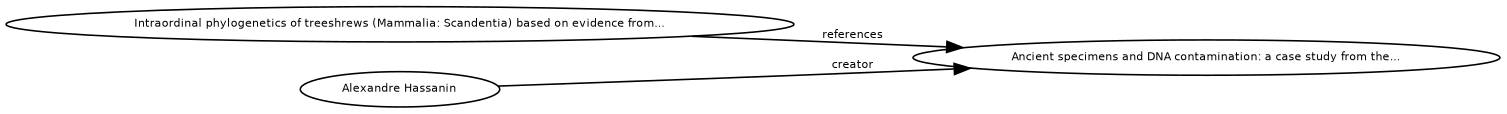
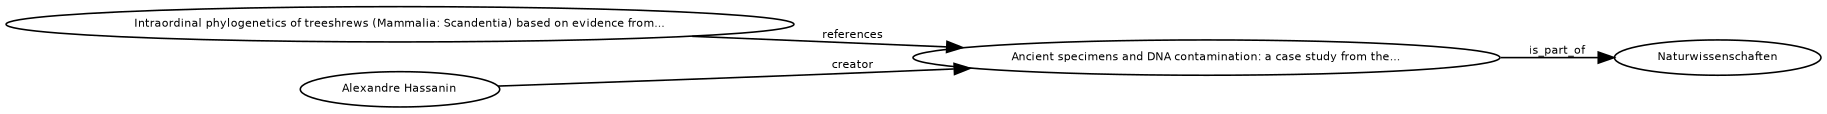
none -> (1718, 58)
